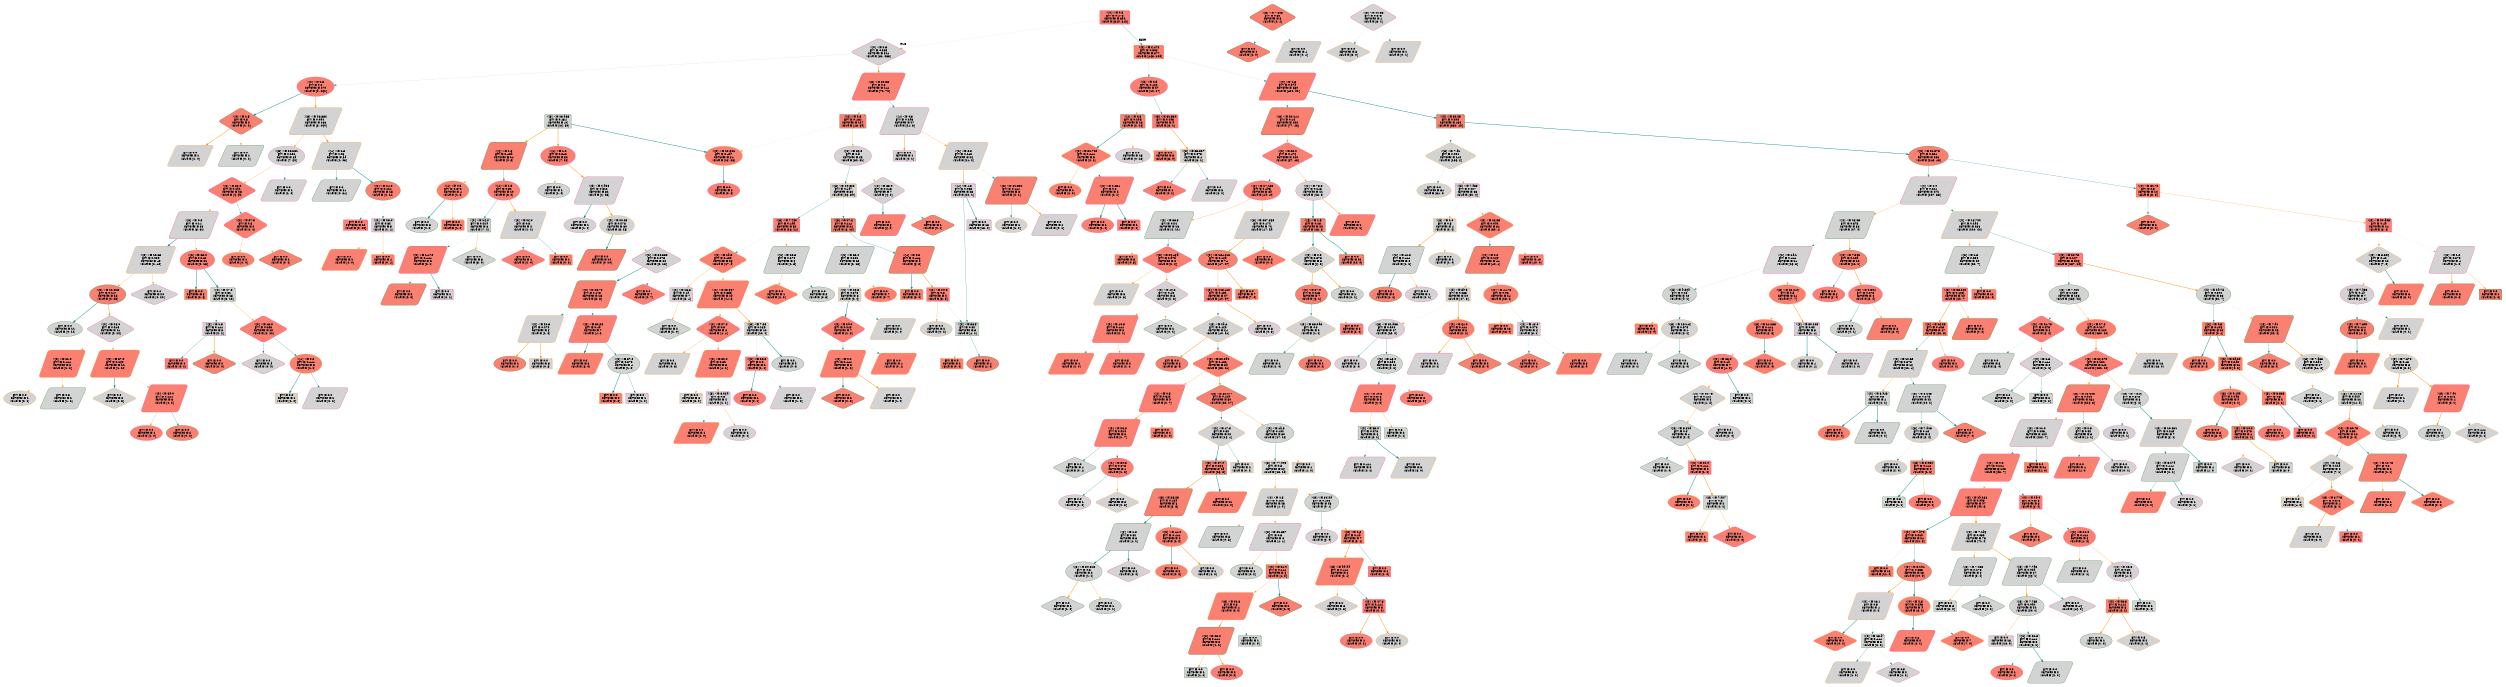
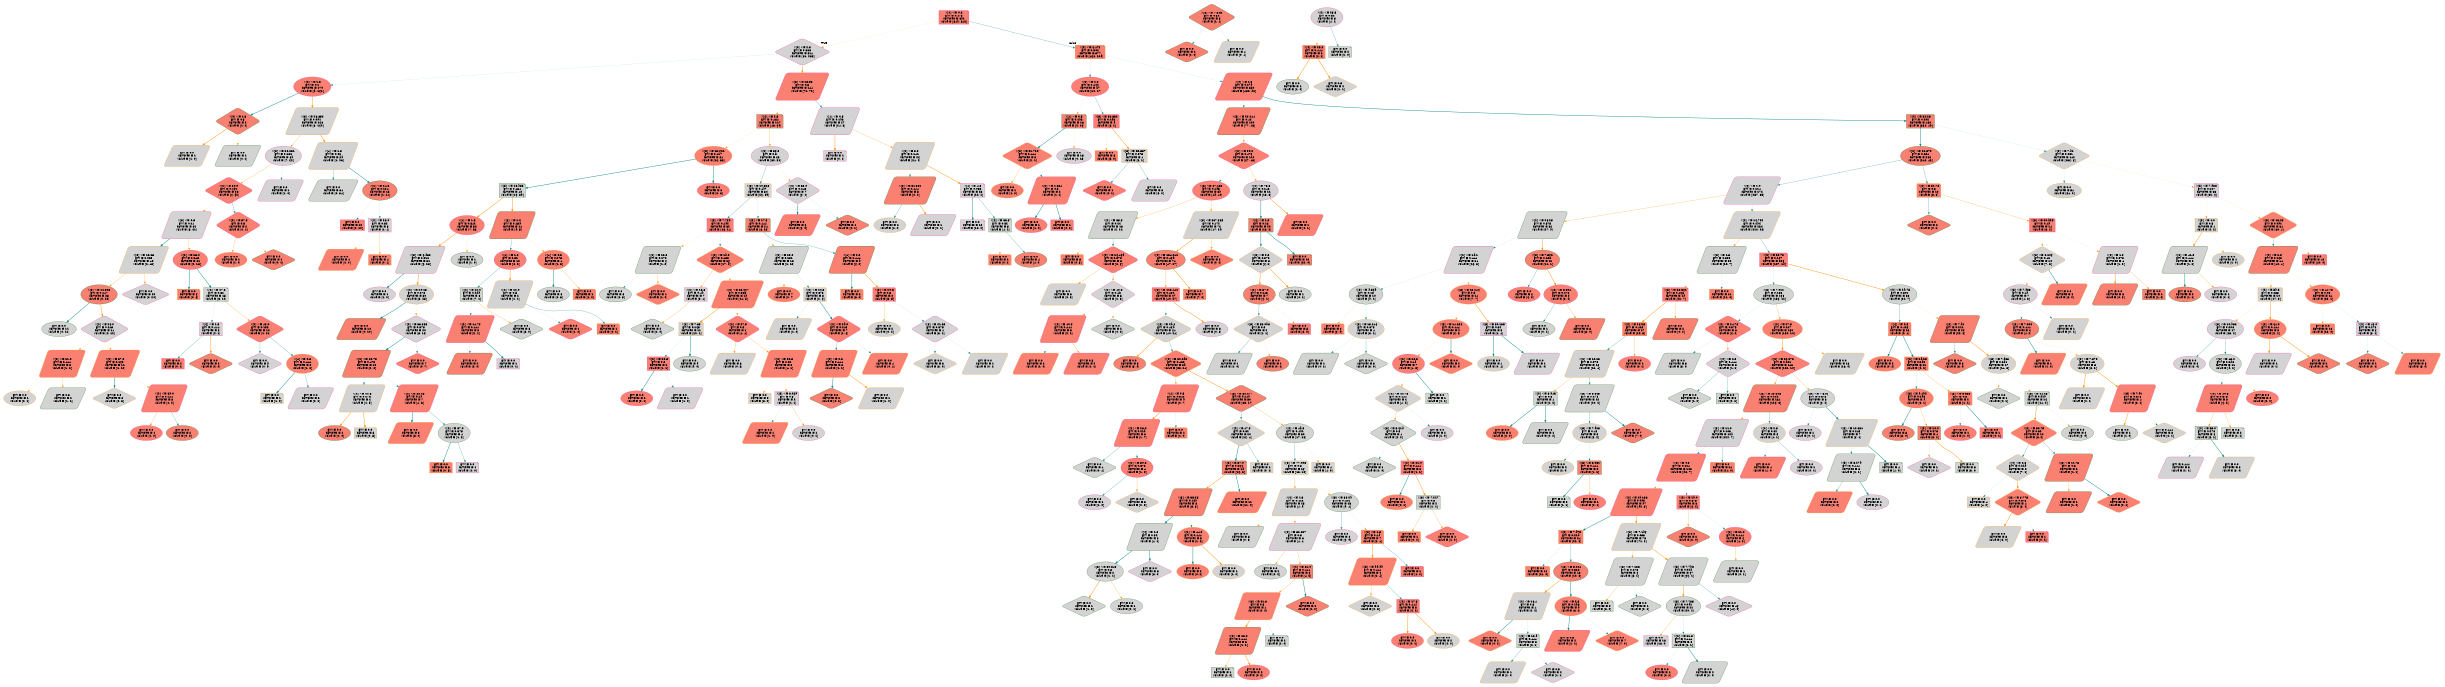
(638, 138) -> (612, 173)
(952, 311) -> (908, 311)
(2100, 554) -> none
